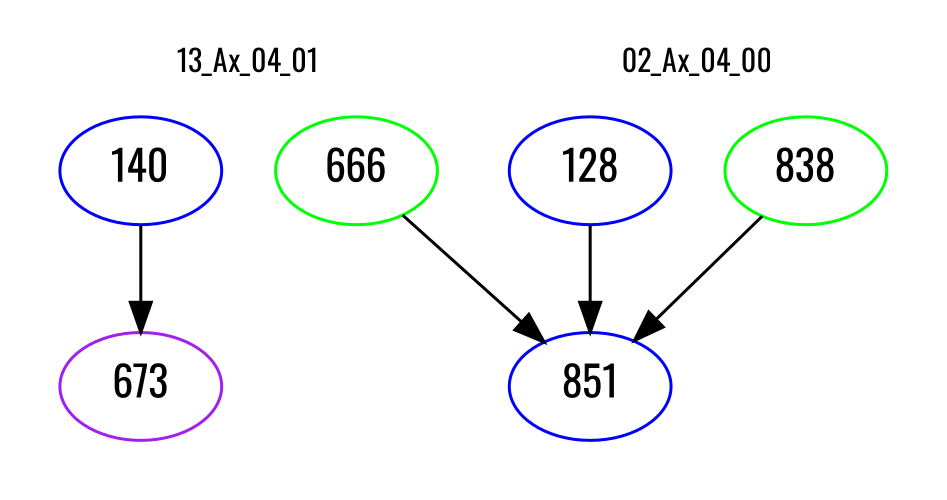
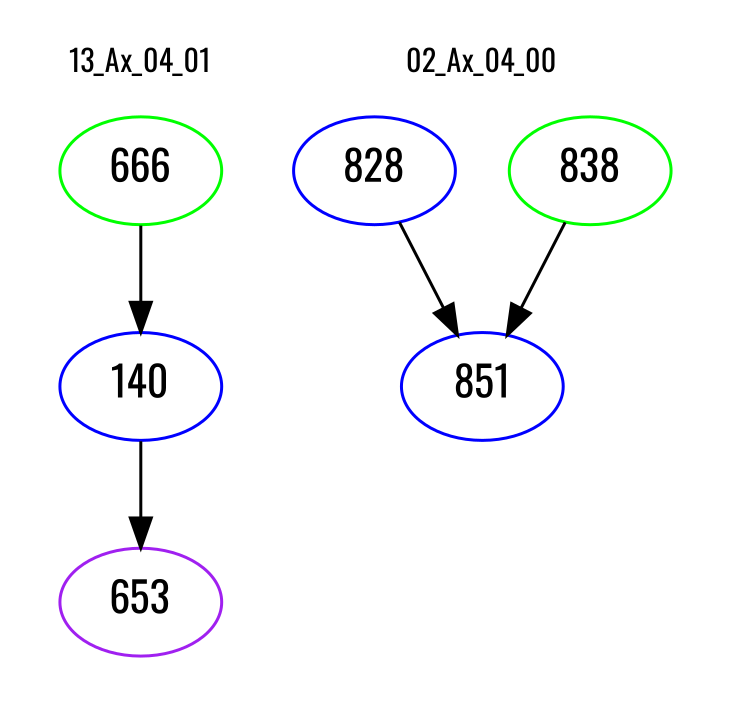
(590, 171) -> (374, 171)
(441, 250) -> (141, 264)
(141, 386) -> (141, 602)
